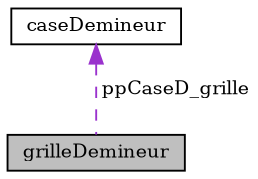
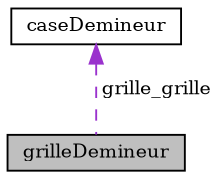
(174, 90) -> (154, 90)
